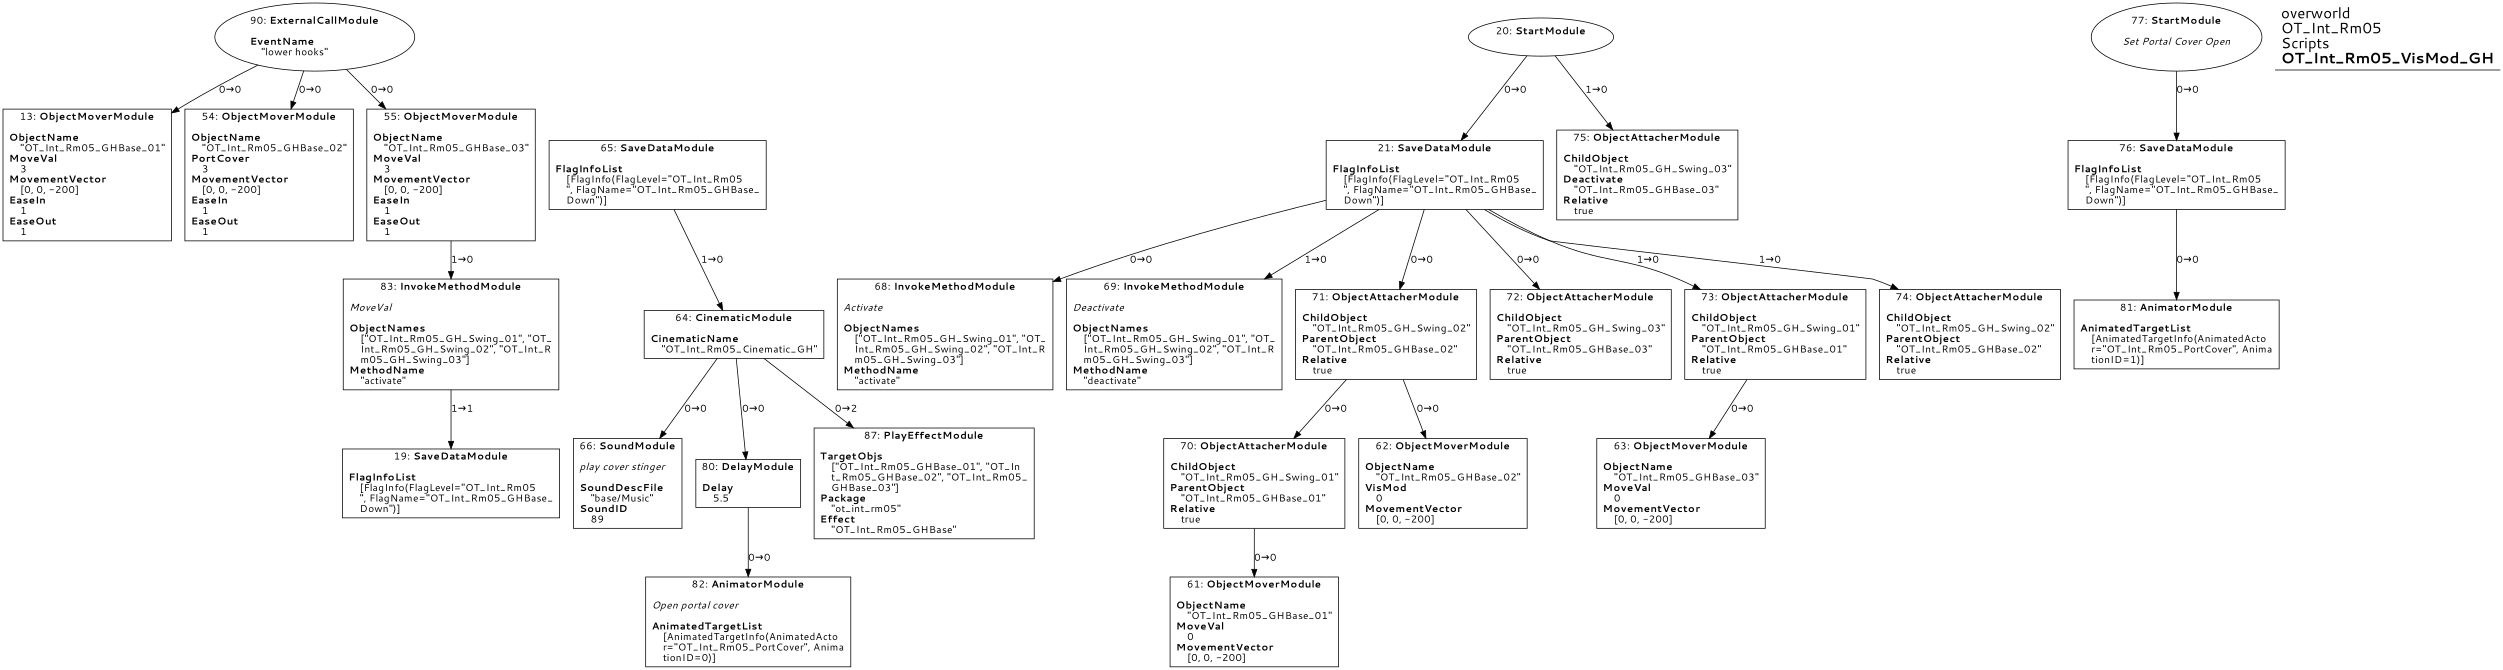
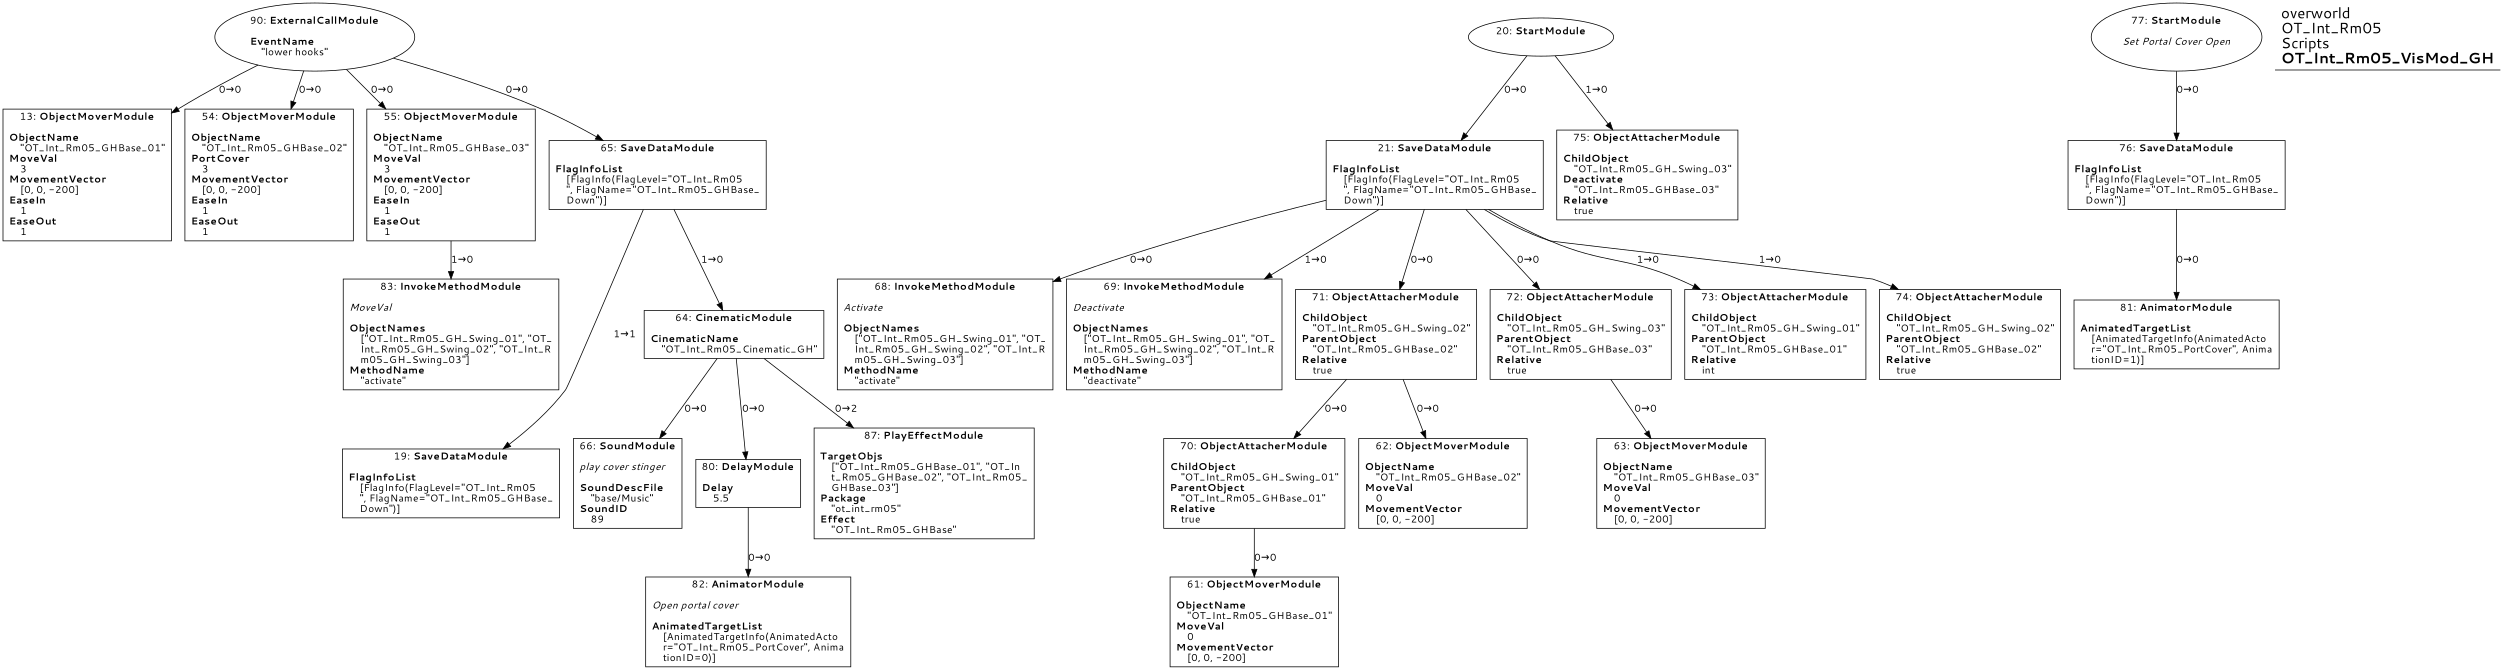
none -> (497, 92)
(1706, 370) -> (1703, 370)
(1730, 406) -> (1629, 406)
(451, 416) -> (589, 336)
(1386, 488) -> (1389, 488)
